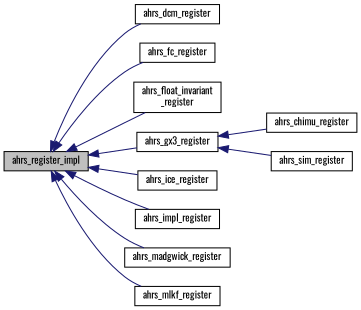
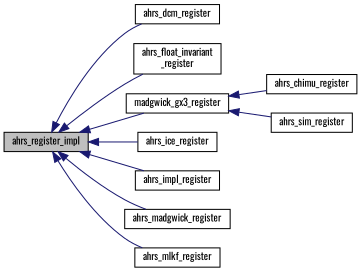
(177, 53) -> none
(177, 142) -> (177, 103)
